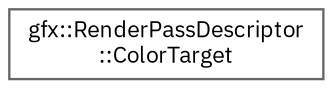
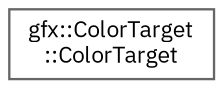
(166, 44) -> (112, 44)
